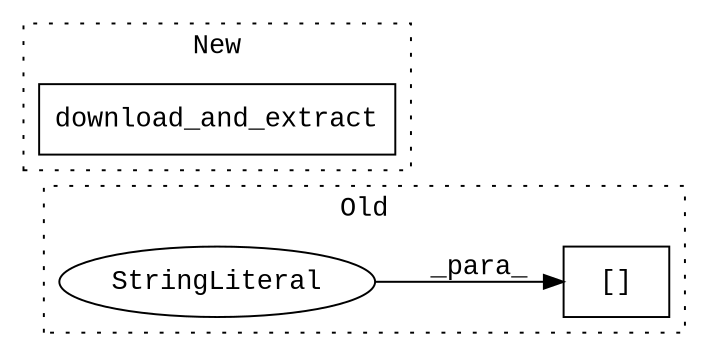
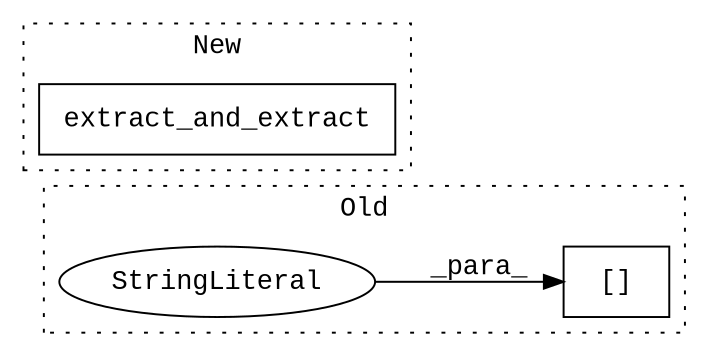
(217, 119) -> (217, 119)
